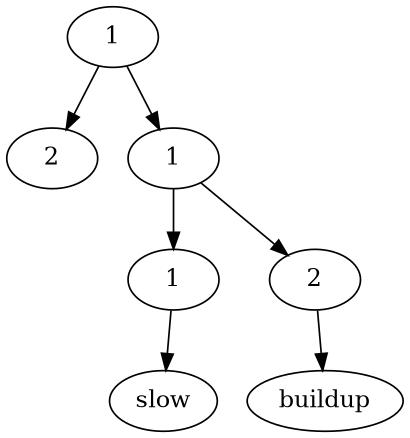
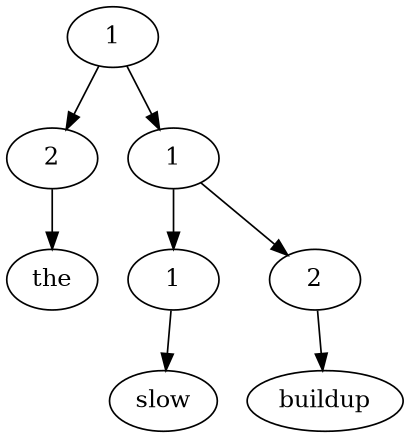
none -> (52, 280)
